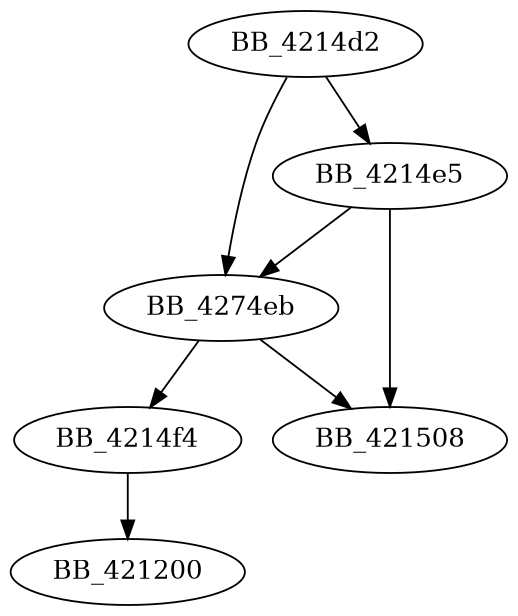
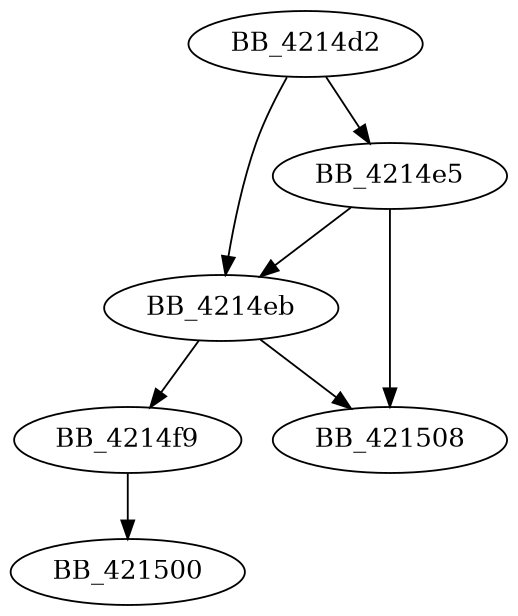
(221, 308) -> (221, 308)
(128, 440) -> (128, 440)
(128, 572) -> (128, 572)
